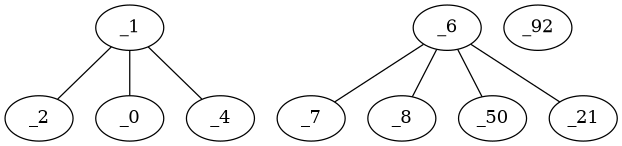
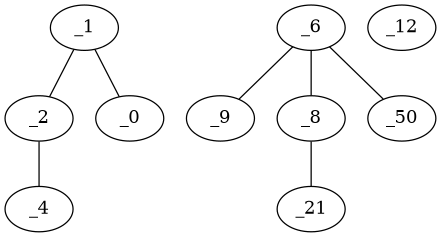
(538, 28) -> (402, 28)
(175, 73) -> (39, 164)
(515, 73) -> (311, 164)
(311, 118) -> (220, 118)
